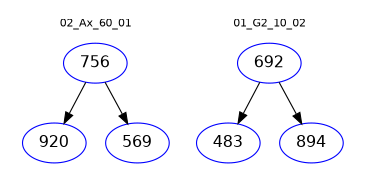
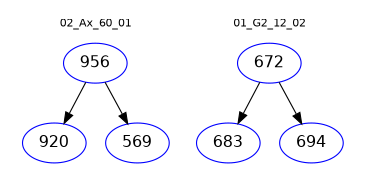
(270, 24) -> (270, 24)
(95, 63) -> (95, 63)
(269, 63) -> (269, 63)
(228, 143) -> (228, 143)
(311, 143) -> (311, 143)
